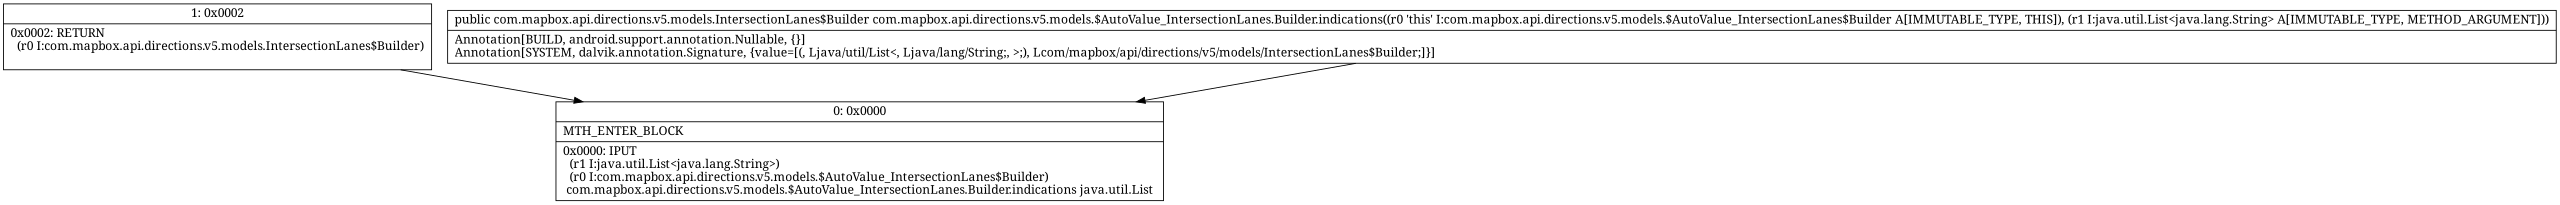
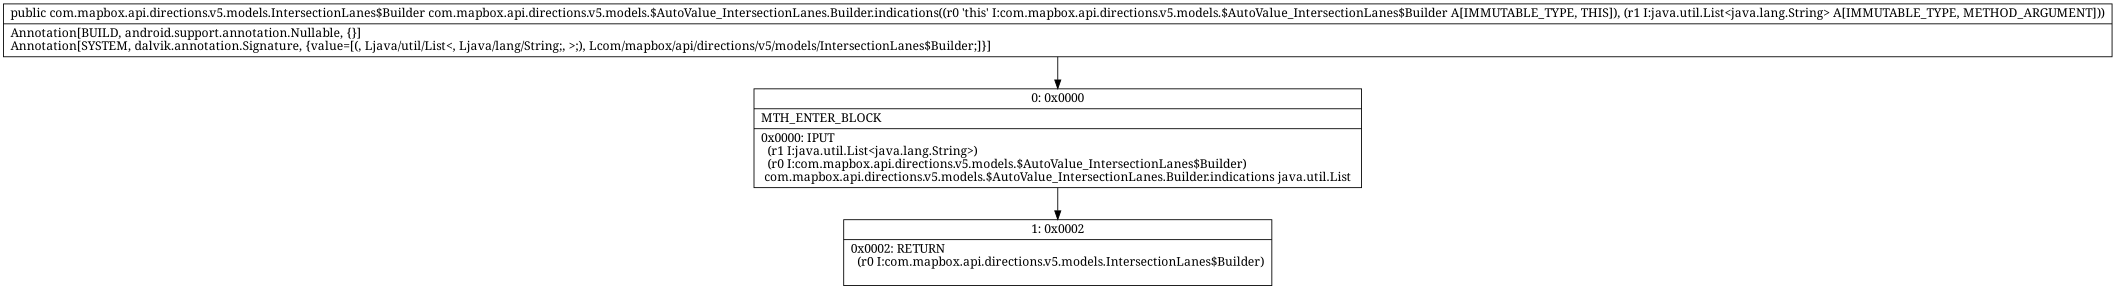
(487, 85) -> (1058, 199)
